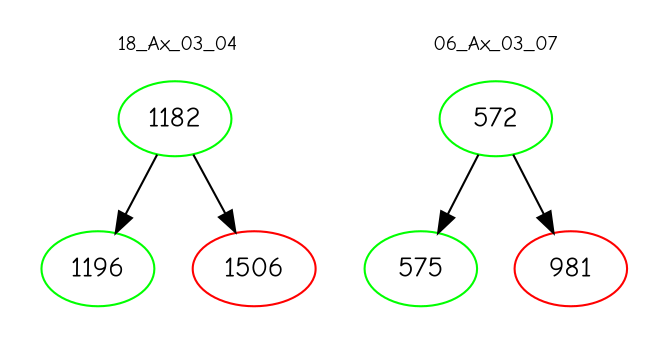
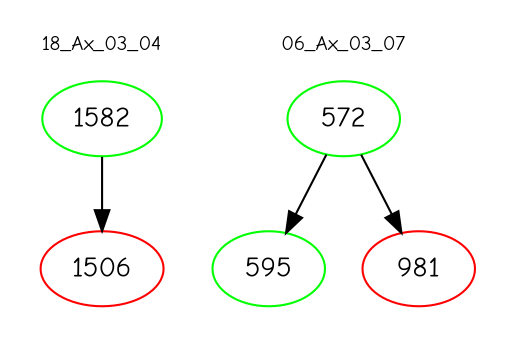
(175, 119) -> (102, 119)
(98, 269) -> none
(421, 269) -> (269, 269)
